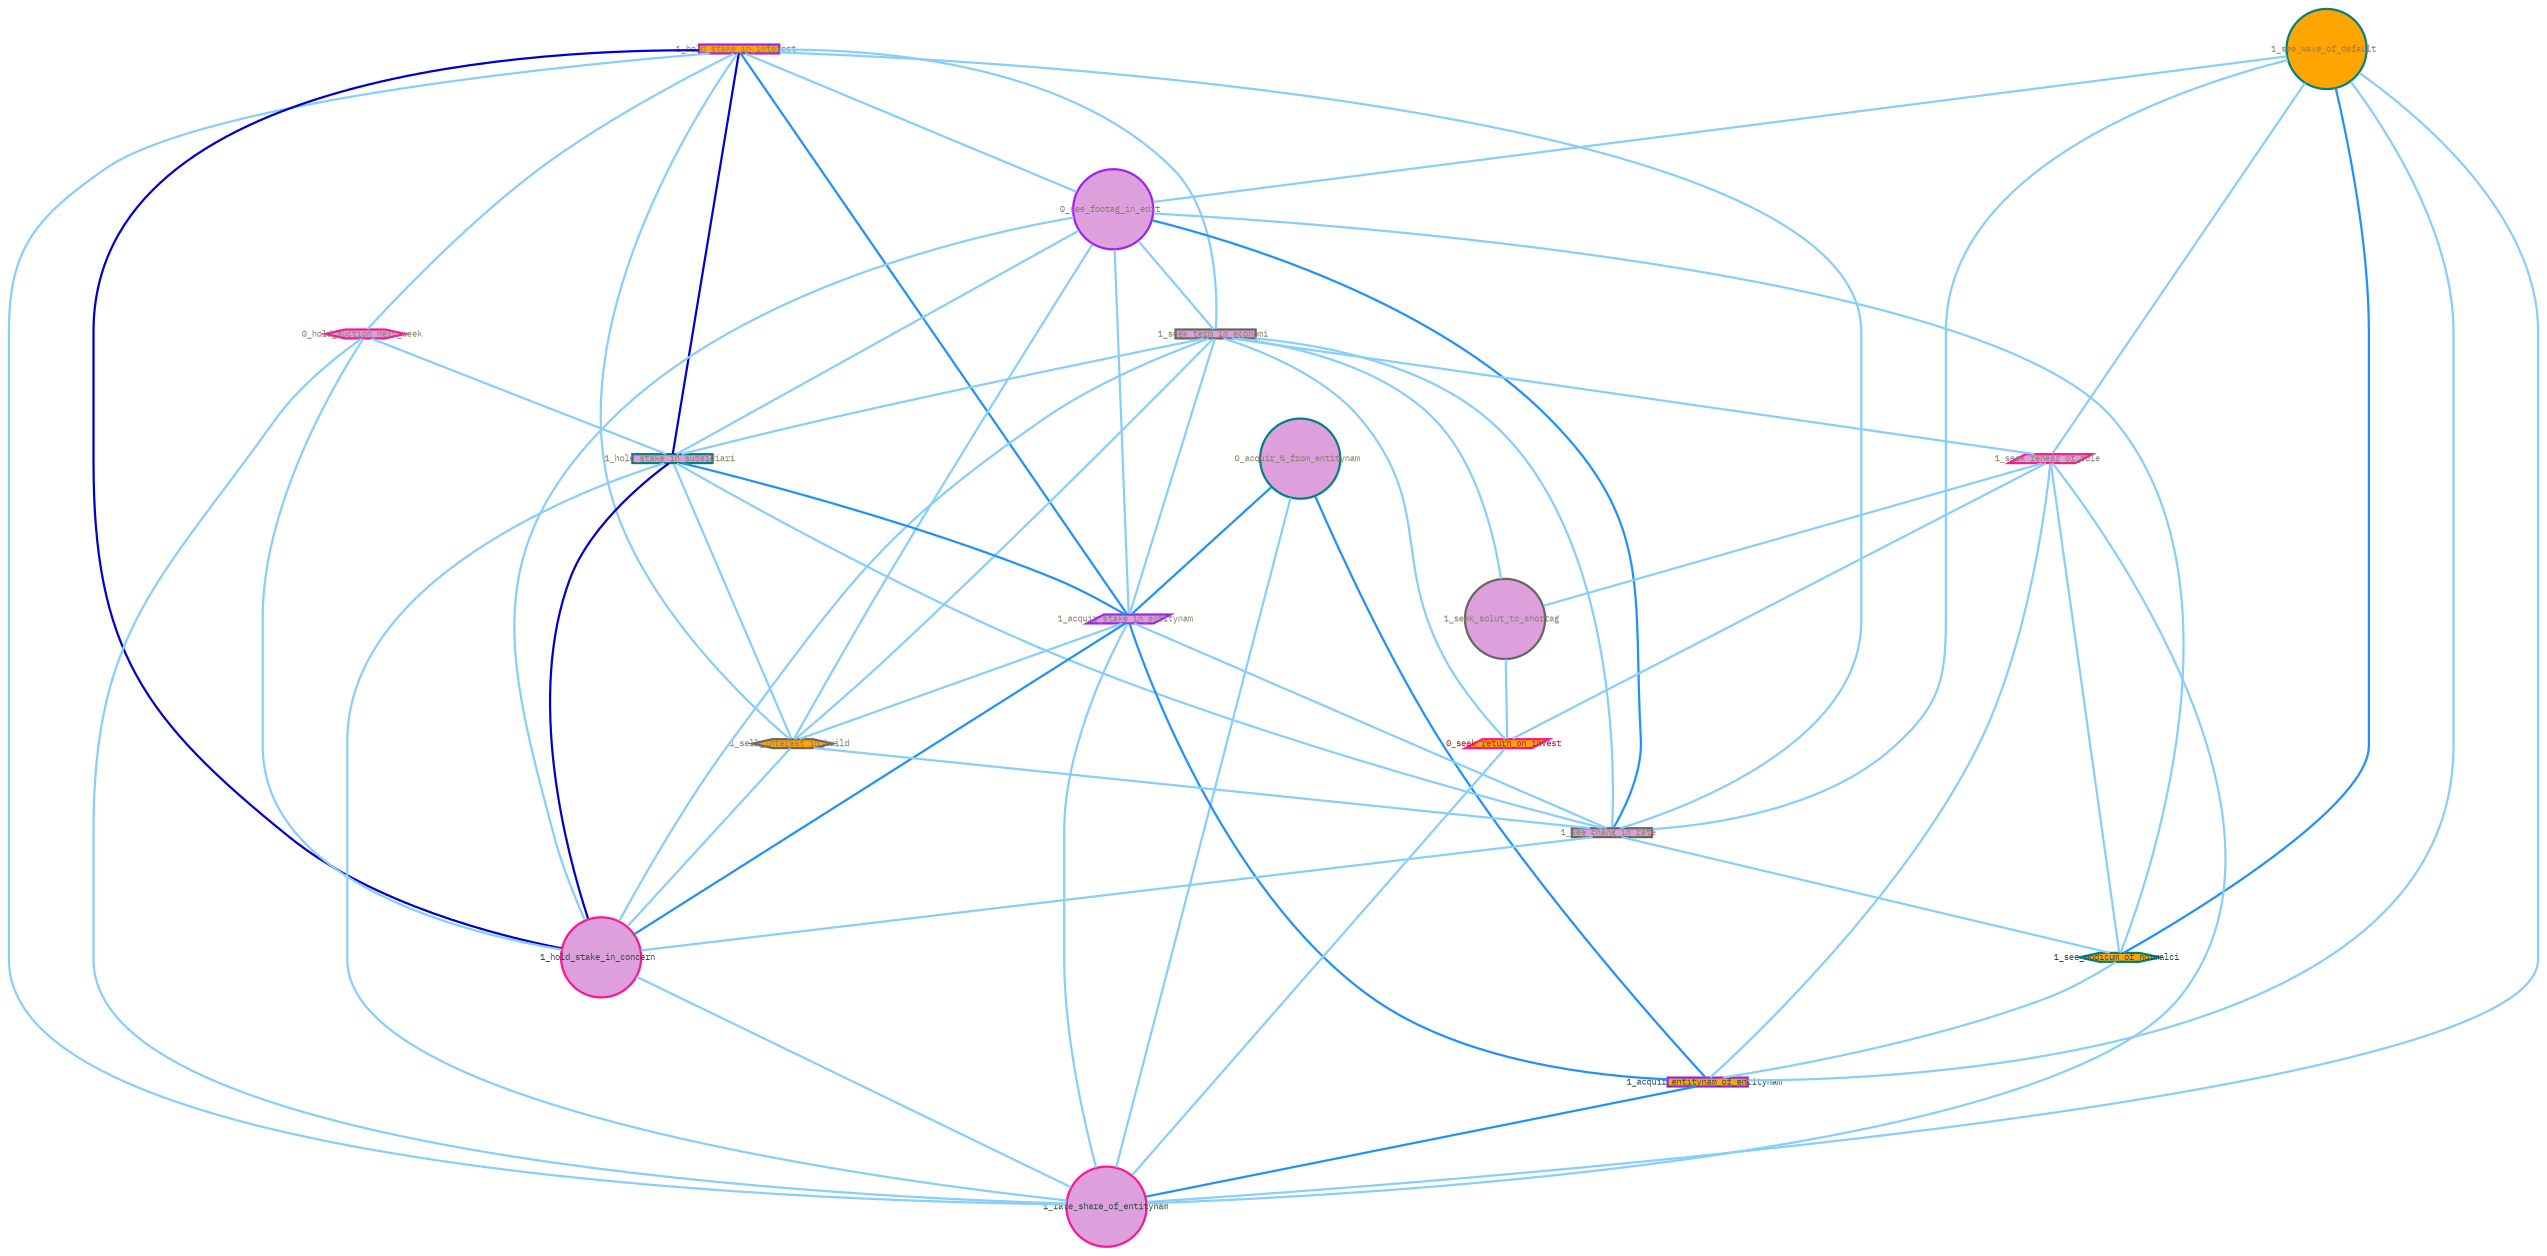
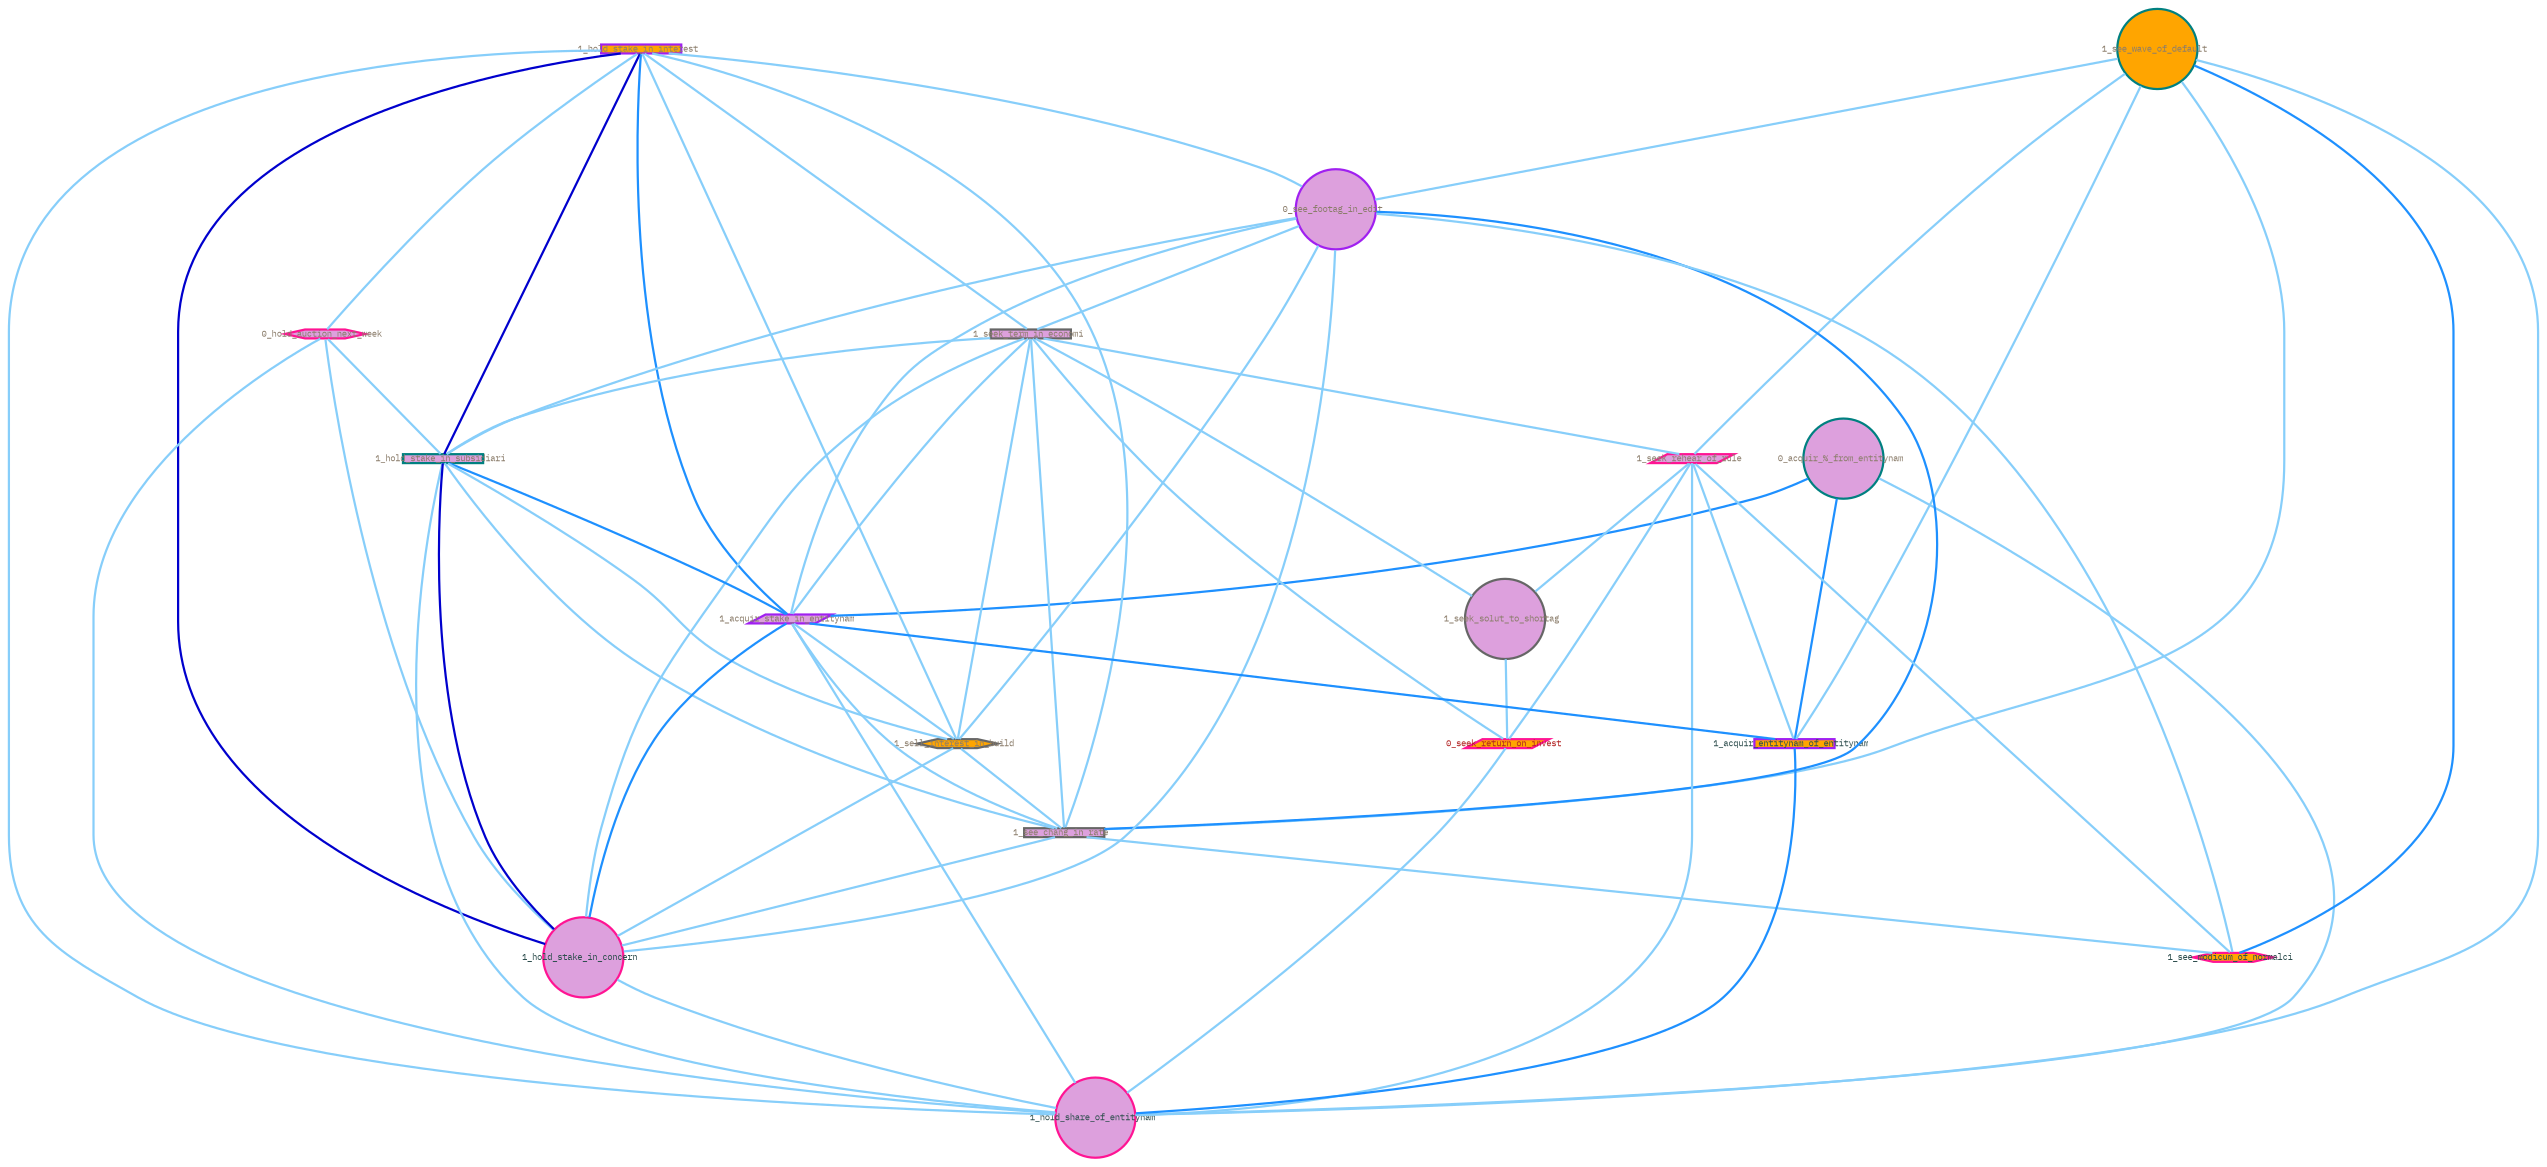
(2120, 957) -> (2233, 957)
(1925, 1036) -> none
(1107, 1207) -> (1095, 1118)
